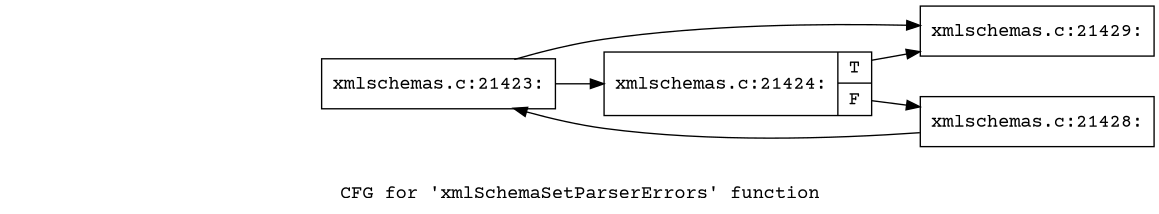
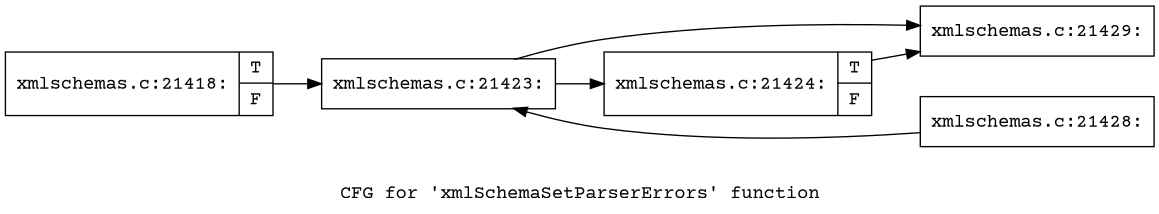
none -> (139, 84)
(889, 103) -> none
